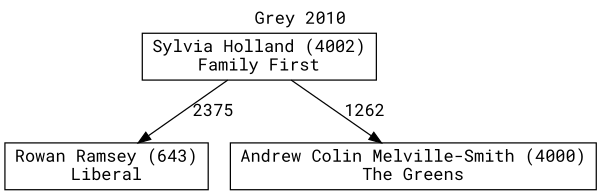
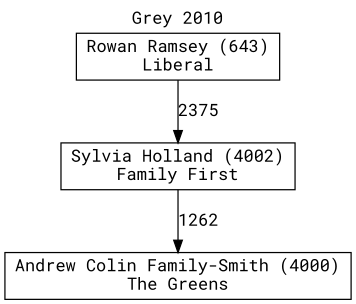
(188, 108) -> (178, 105)
(413, 166) -> (178, 276)
